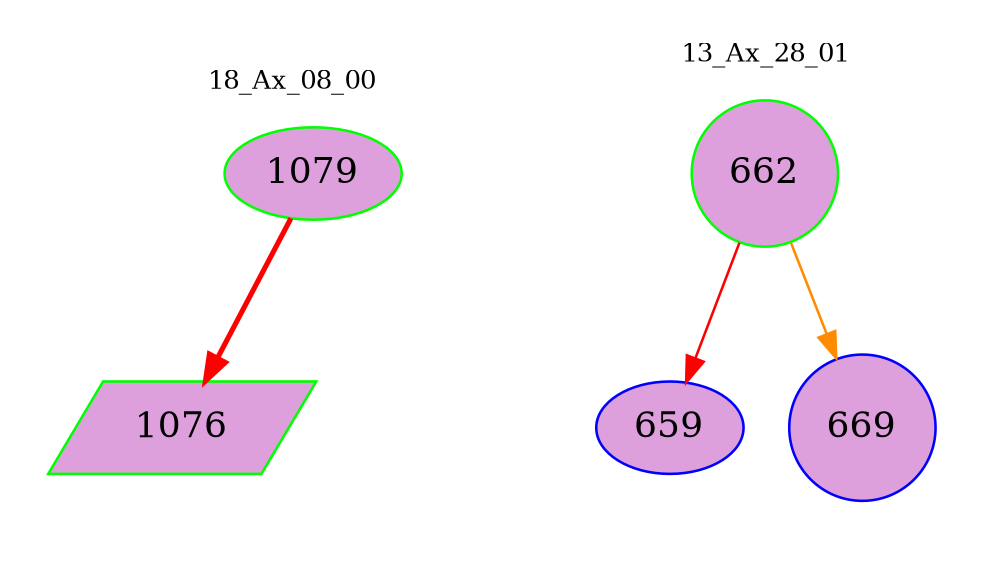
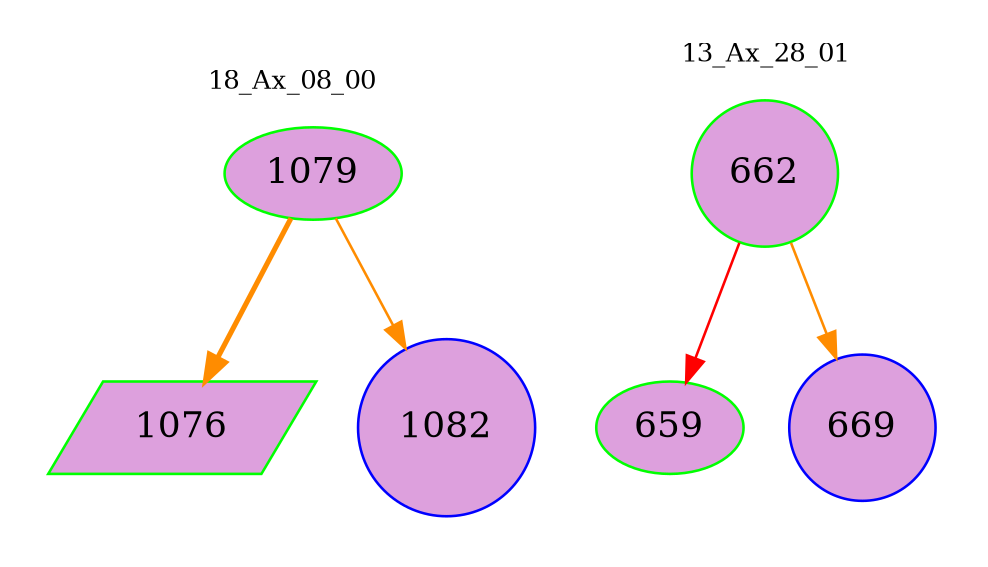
(254, 288) -> (254, 288)
none -> (447, 428)
(670, 428) -> (670, 428)
